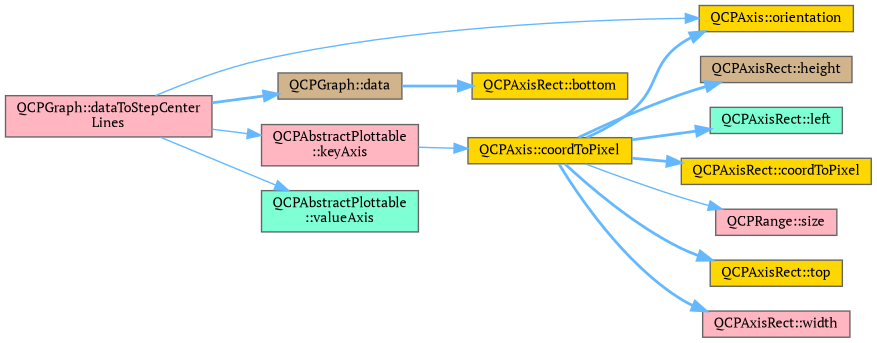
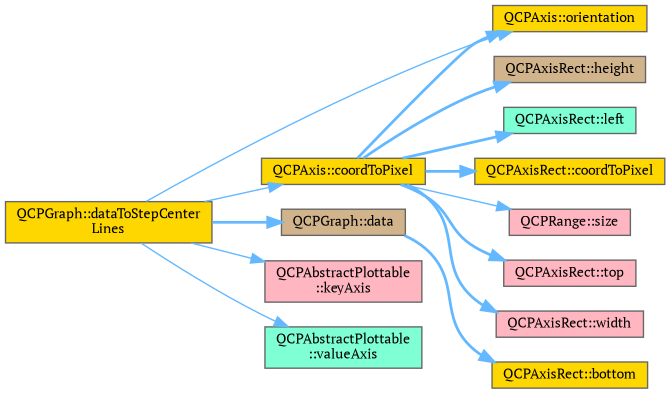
(109, 116) -> (109, 222)
(436, 148) -> (237, 195)
(776, 273) -> (570, 273)
